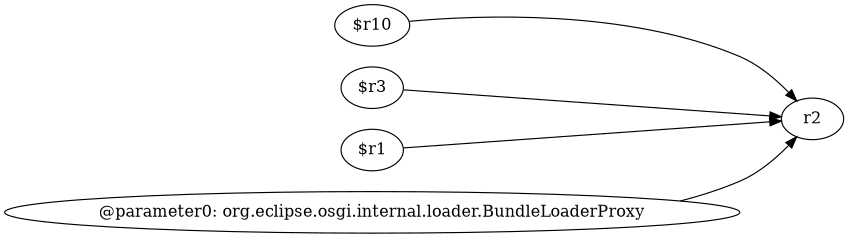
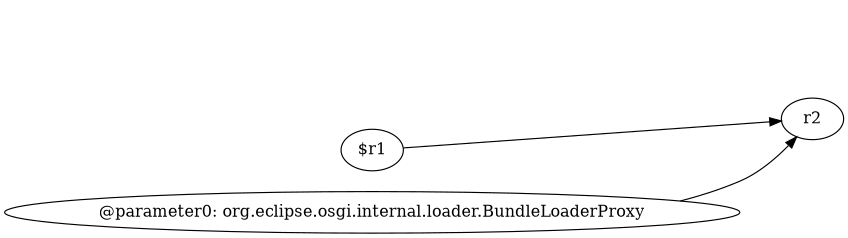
(372, 25) -> none
(372, 88) -> none
